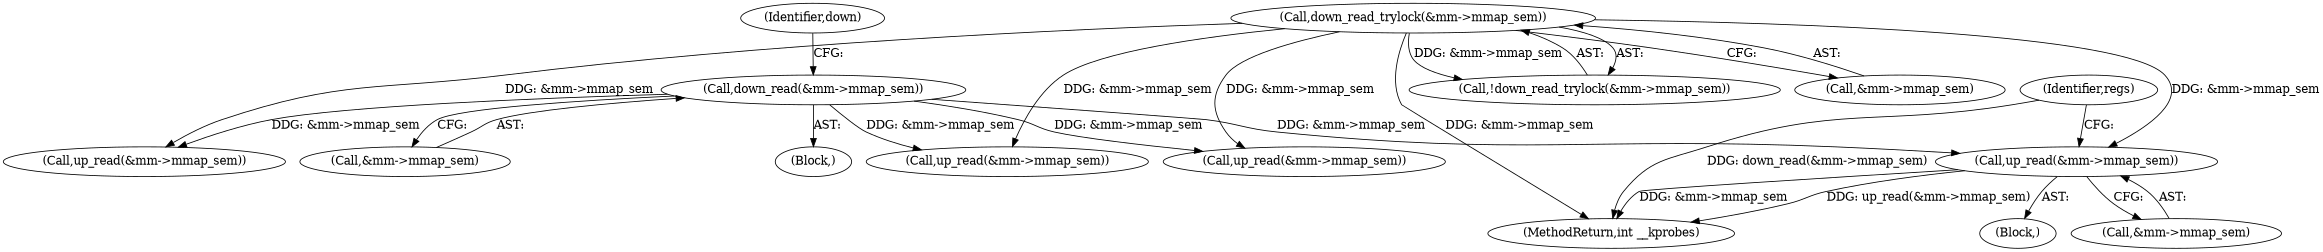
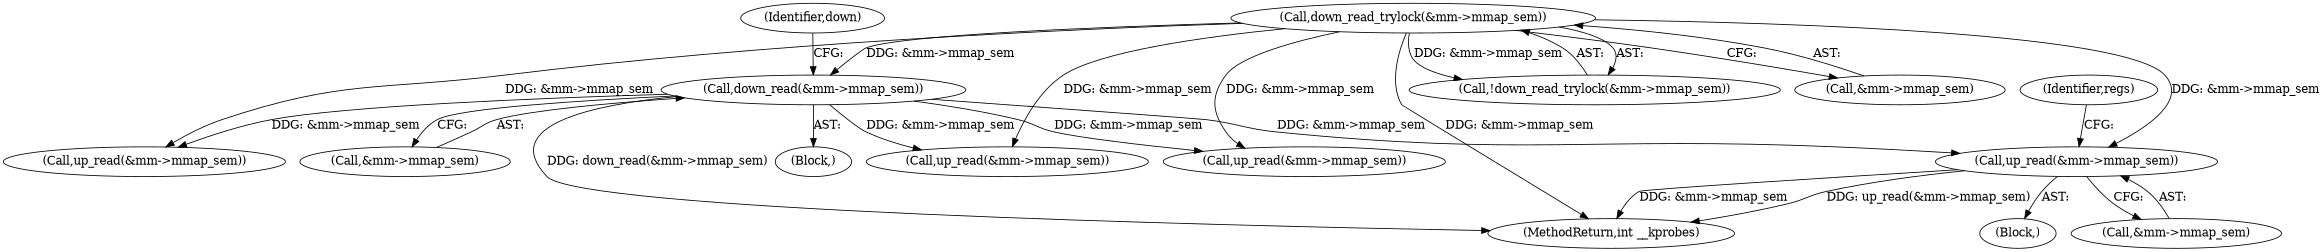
none -> (1035, 31)
(1813, 122) -> (917, 214)
